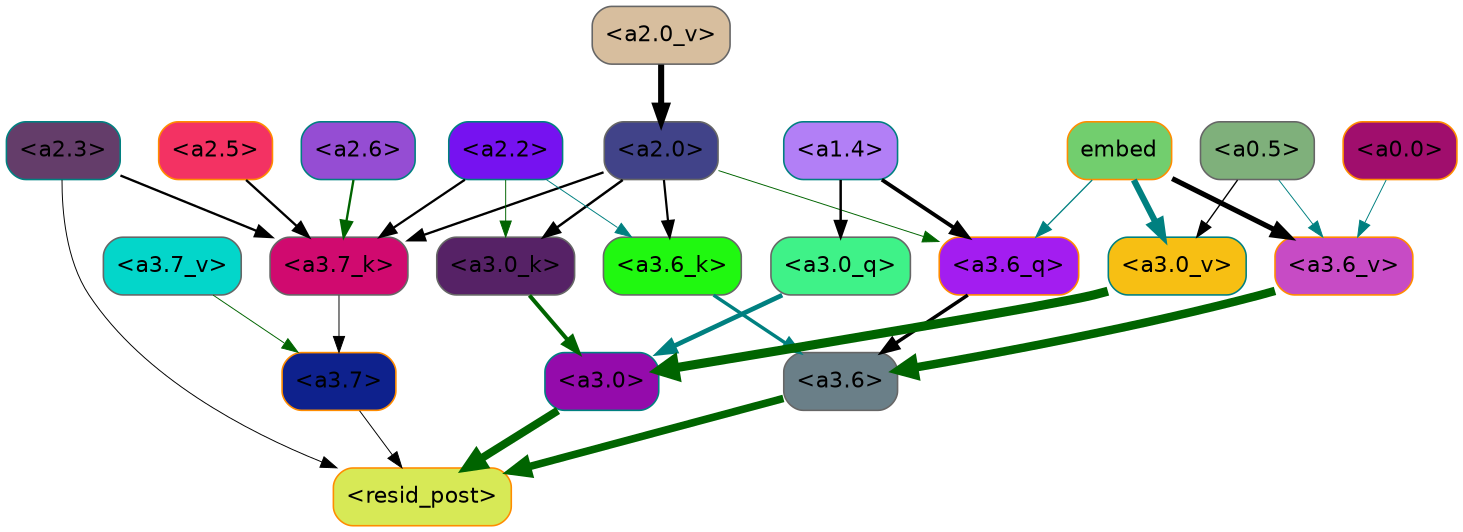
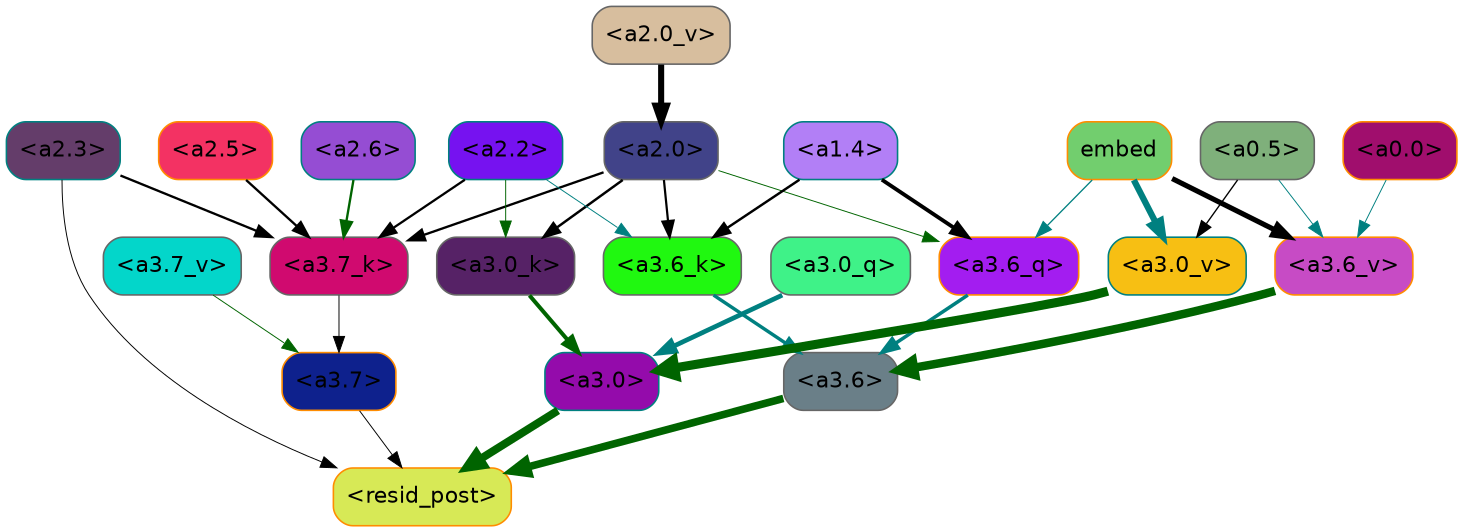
(841, 199) -> (763, 204)
(941, 313) -> (941, 313)
